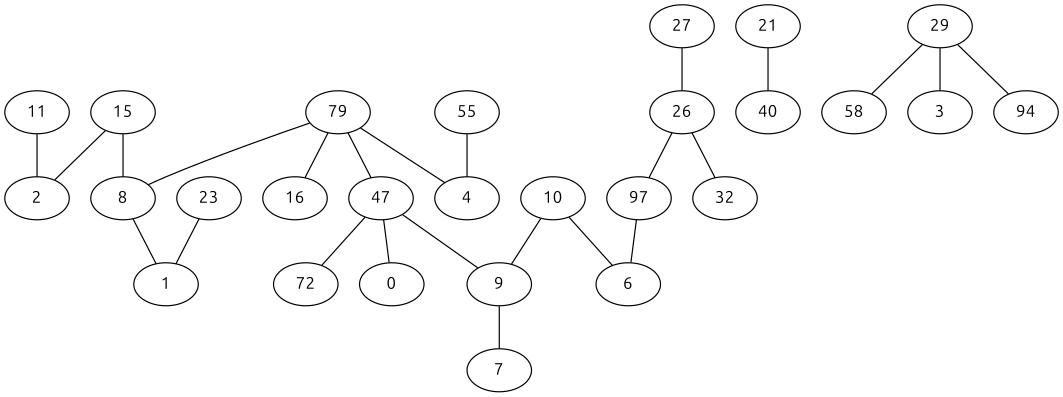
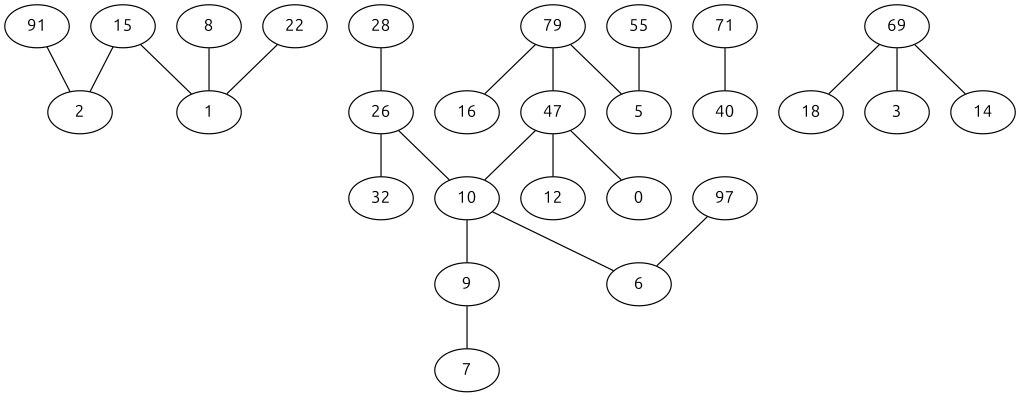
(682, 26) -> (381, 26)
(768, 26) -> (725, 26)
(940, 26) -> (897, 26)
(37, 112) -> (37, 26)
(854, 112) -> (811, 112)
(1026, 112) -> (983, 112)
(228, 152) -> none
(123, 155) -> (166, 69)
(660, 155) -> (424, 155)
(209, 198) -> (295, 26)
(467, 198) -> (639, 112)
(440, 241) -> (510, 155)
(306, 284) -> (553, 198)
